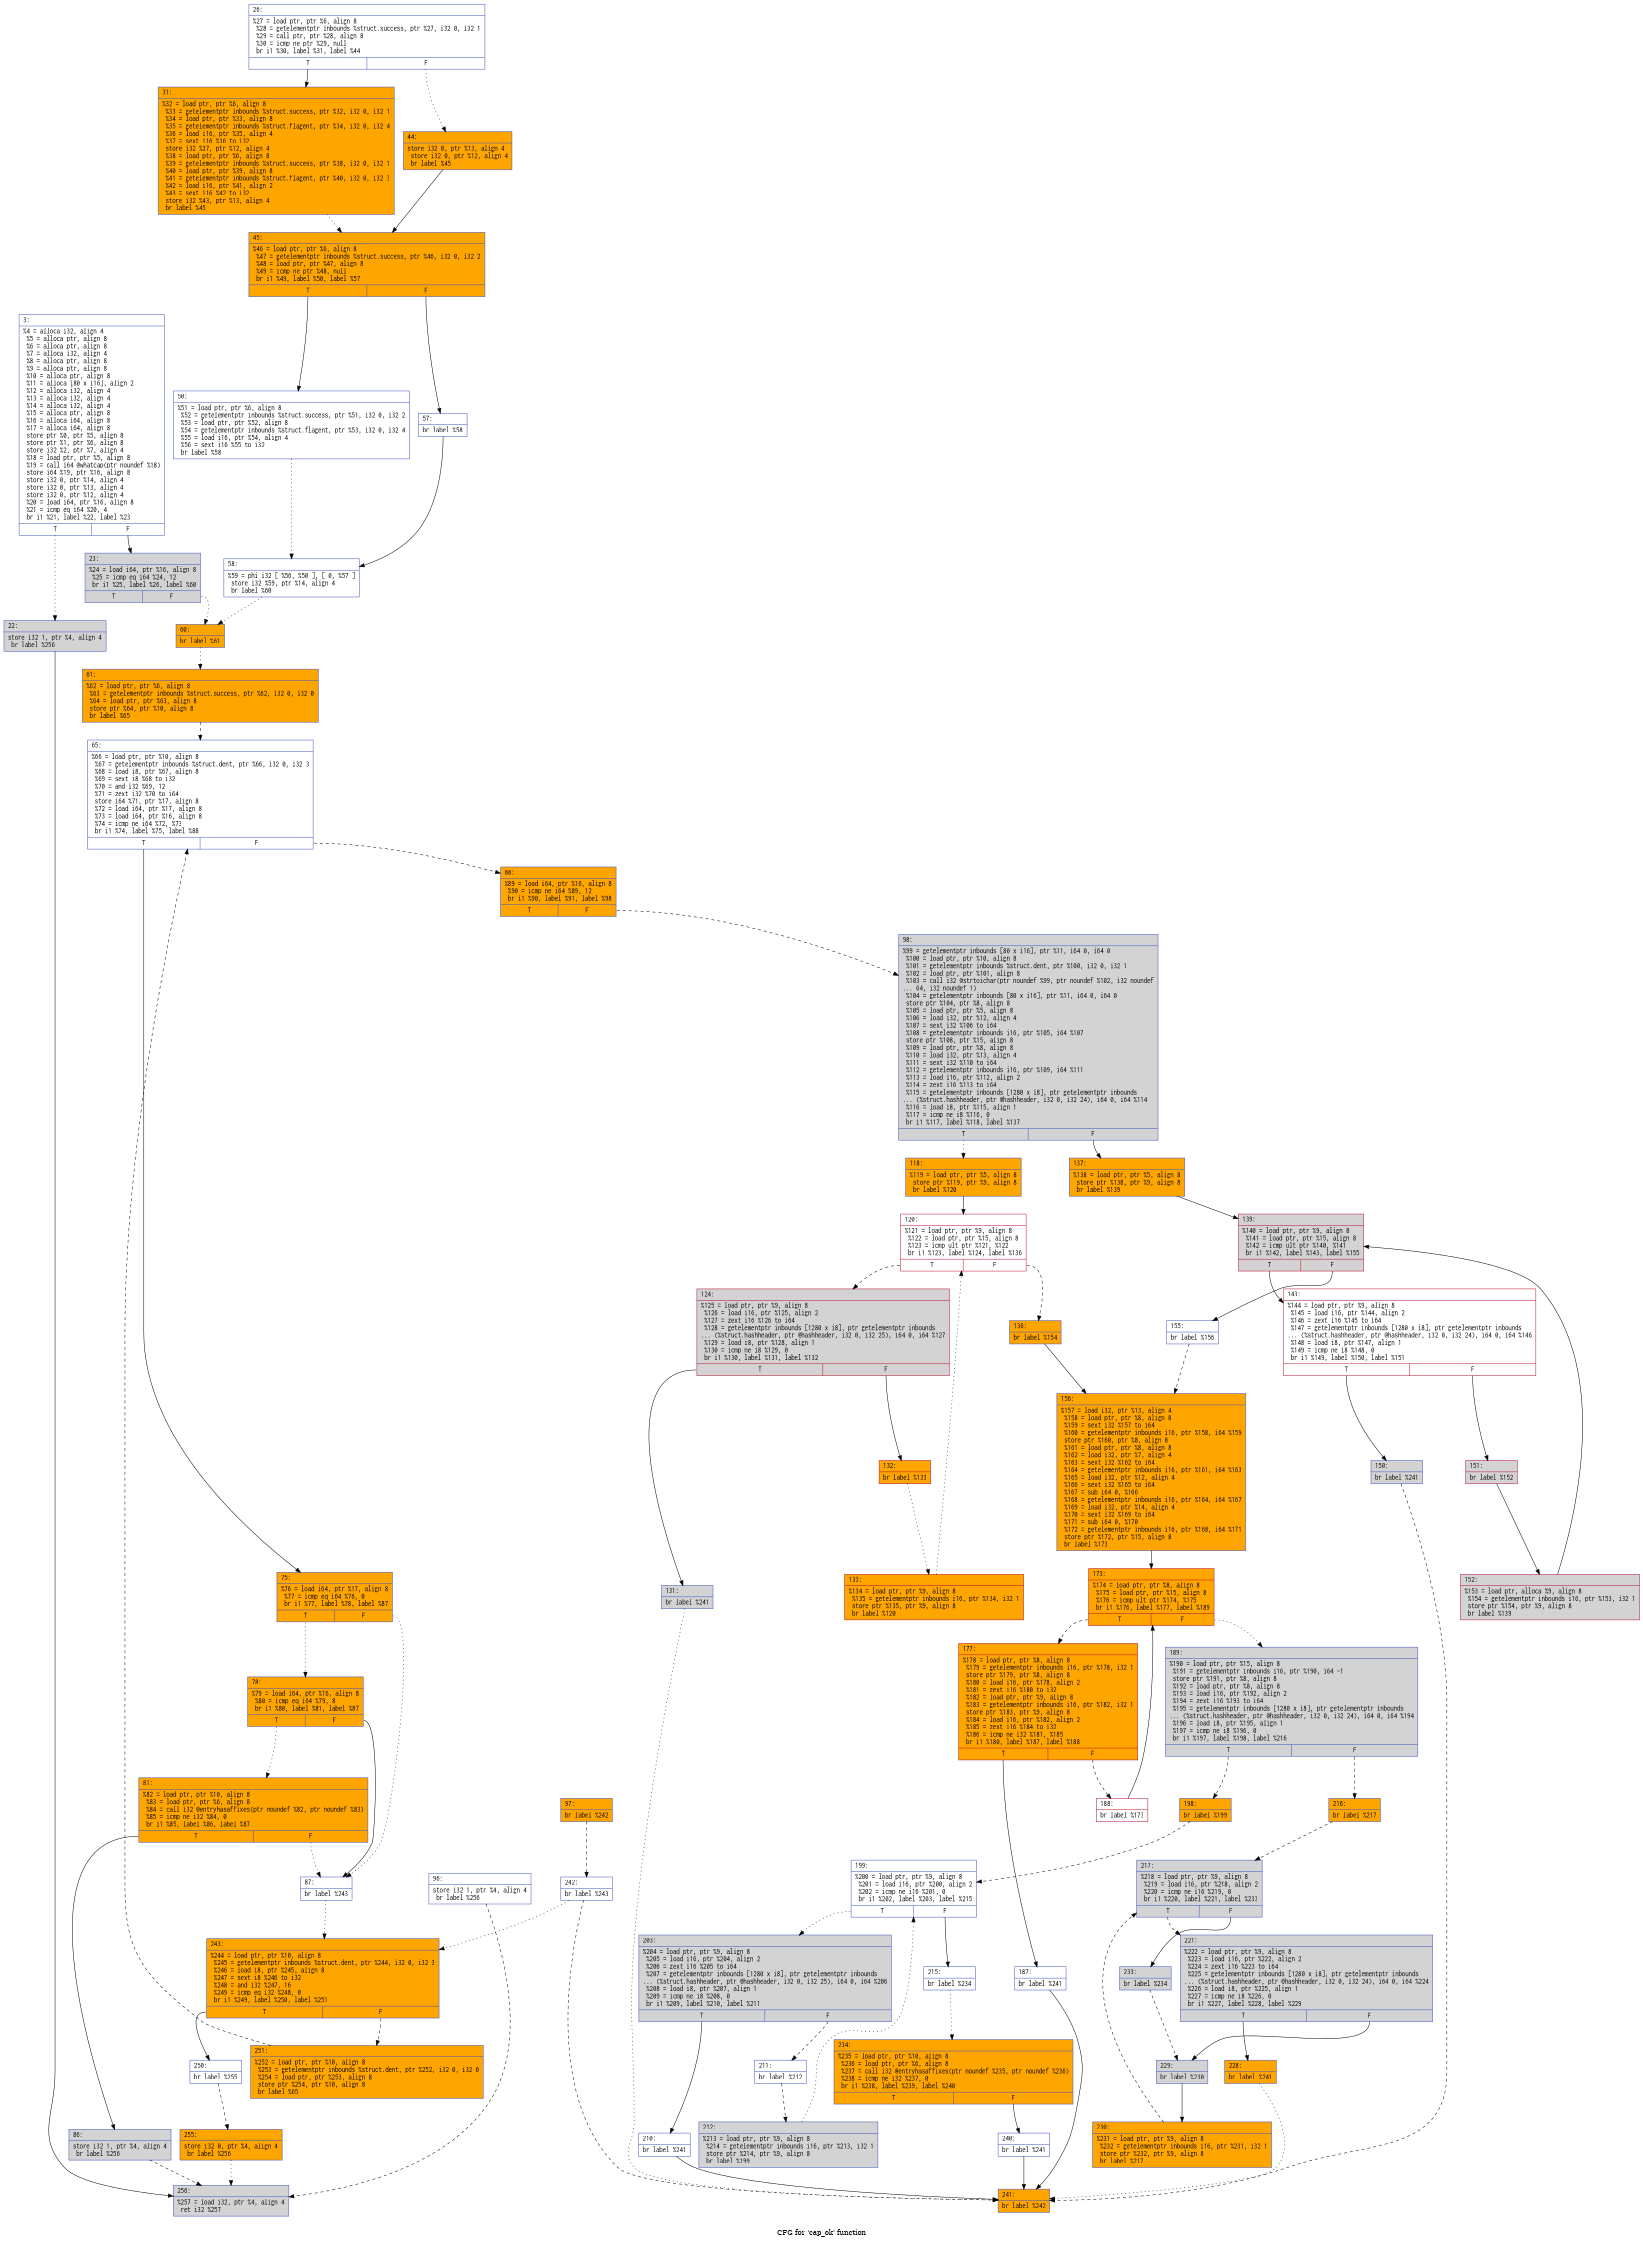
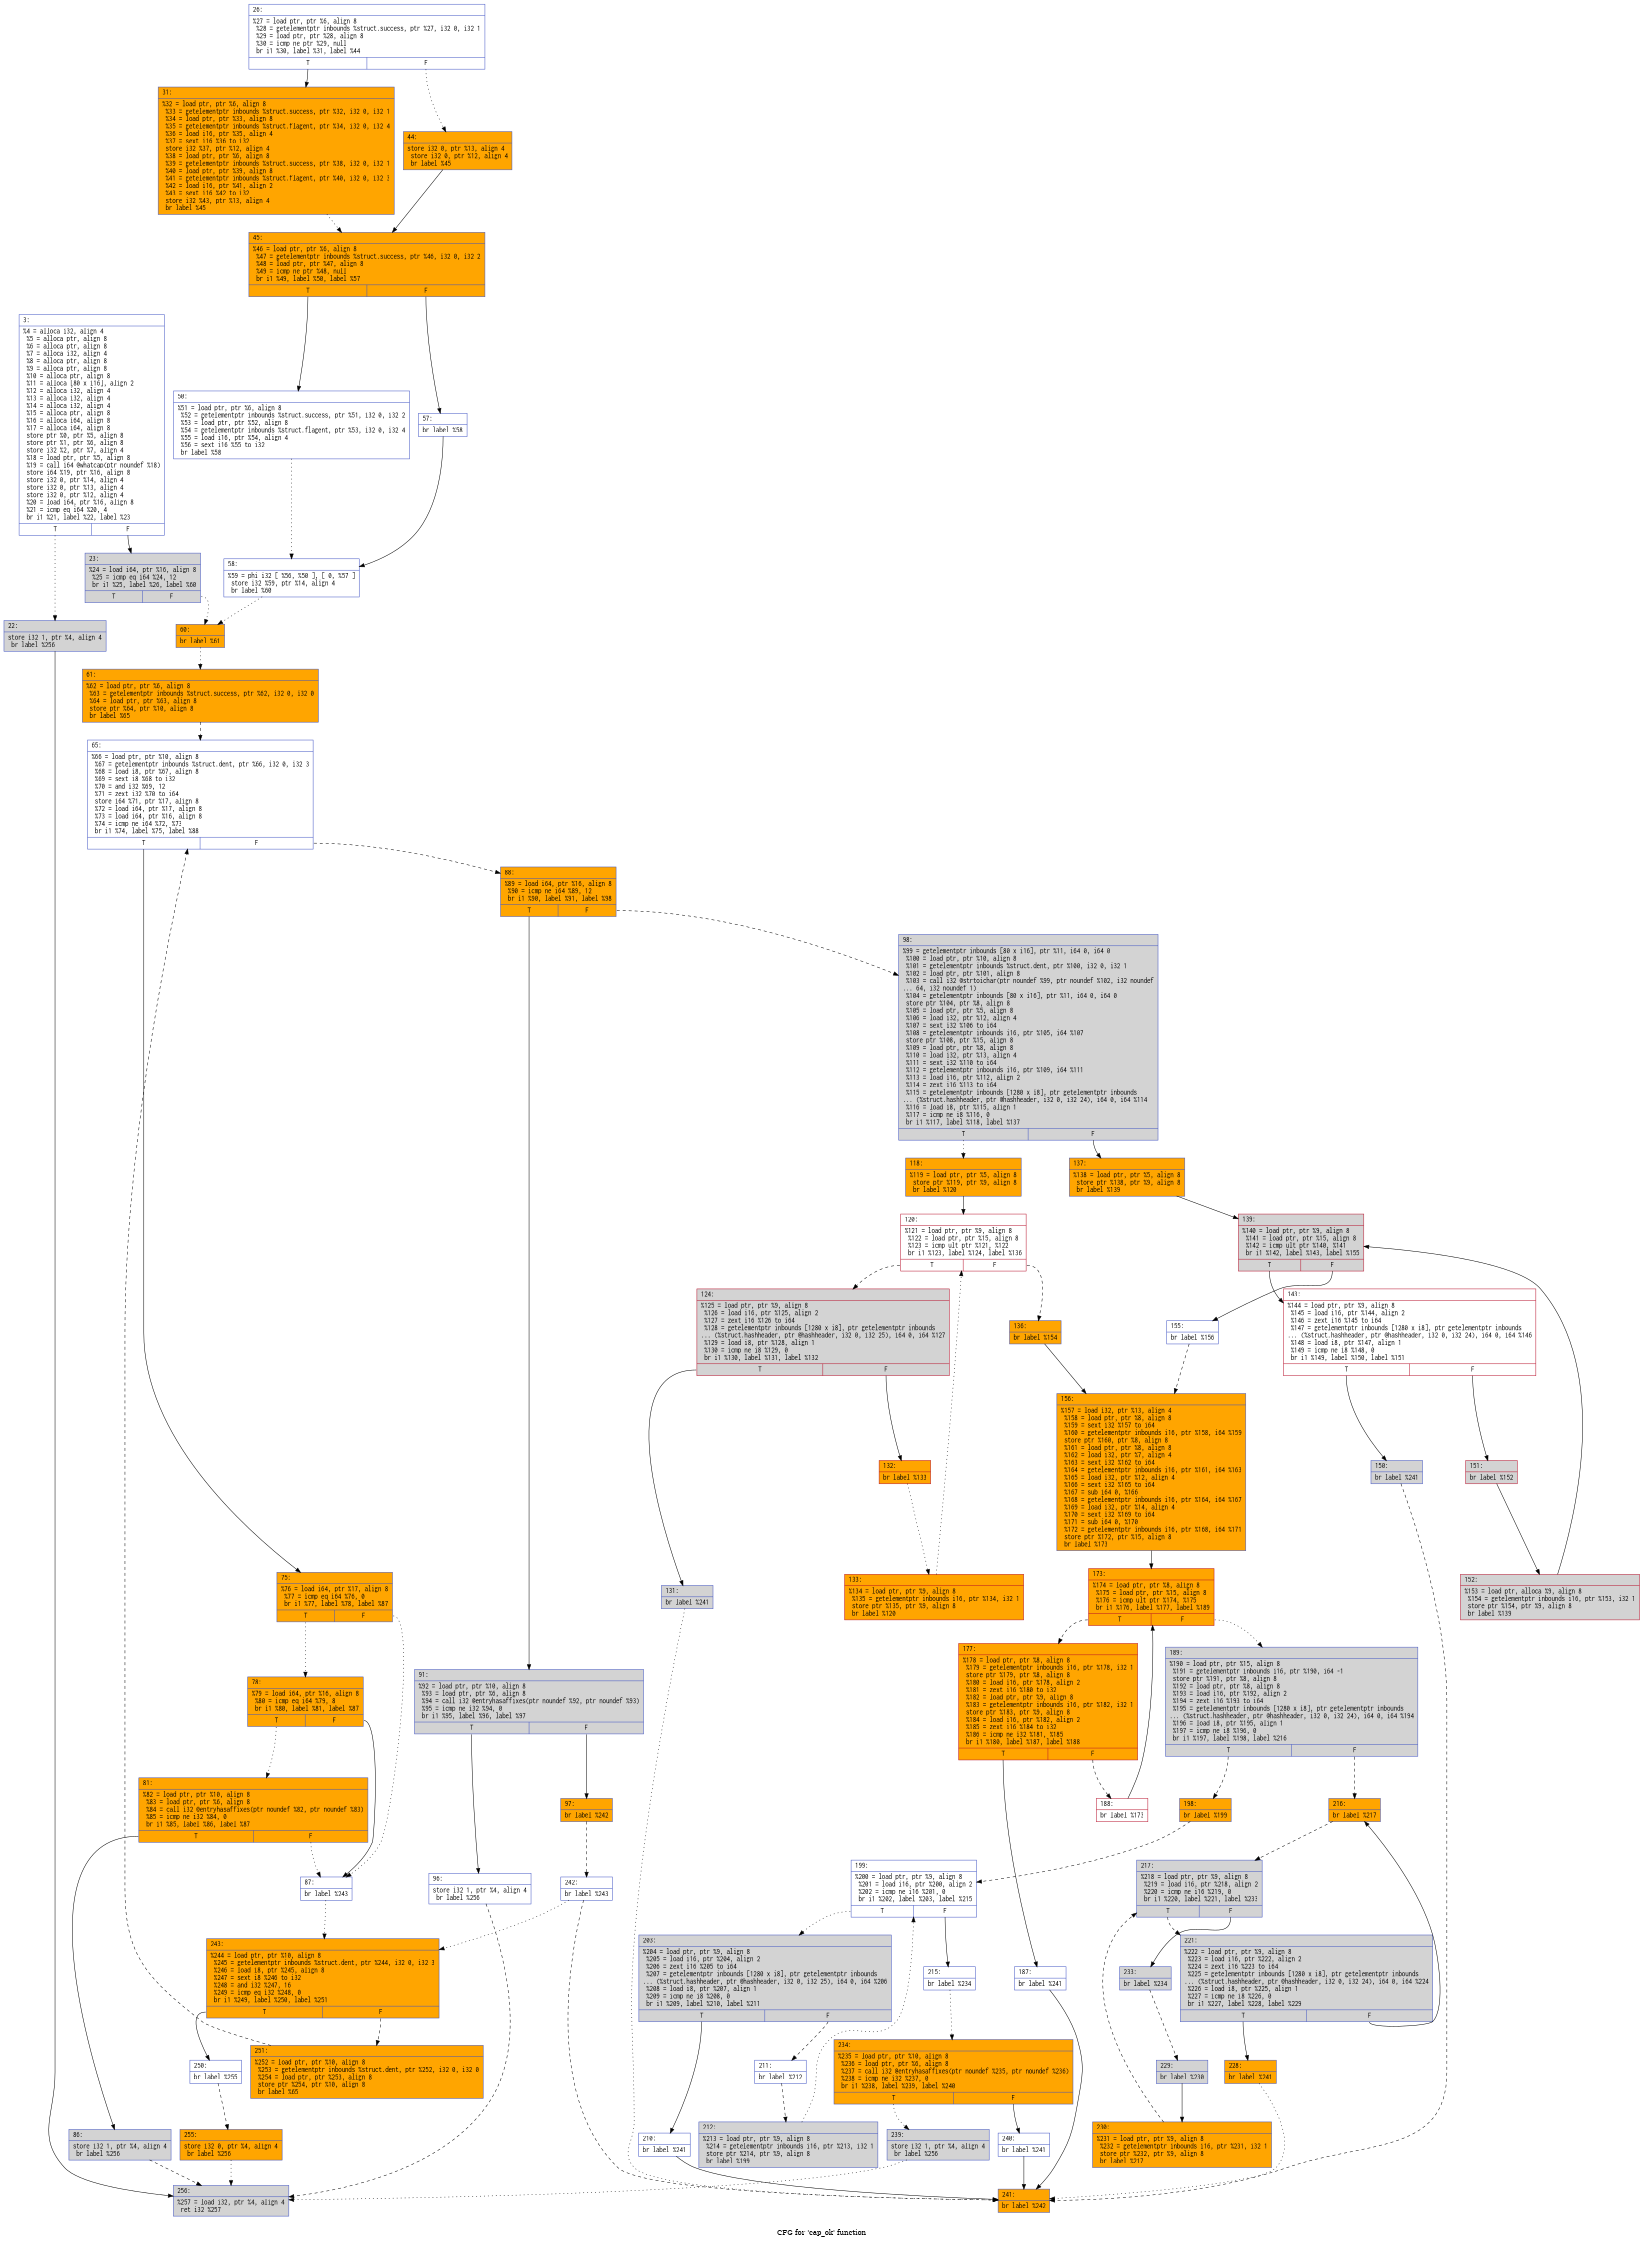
(308, 36) -> (308, 36)
none -> (529, 1702)
(1283, 2037) -> (1436, 1947)
none -> (938, 2145)
